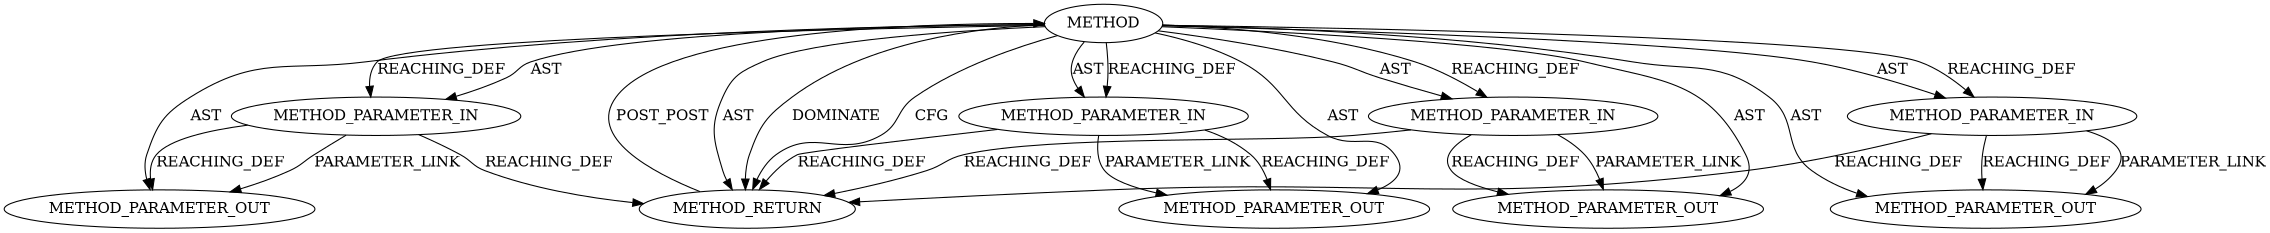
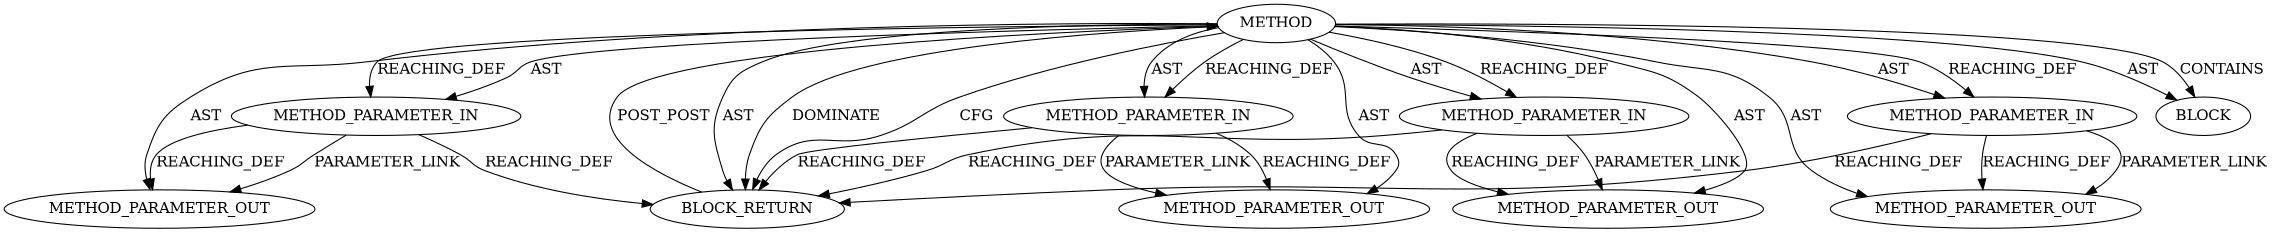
none -> (2203, 116)
(747, 209) -> (747, 209)
